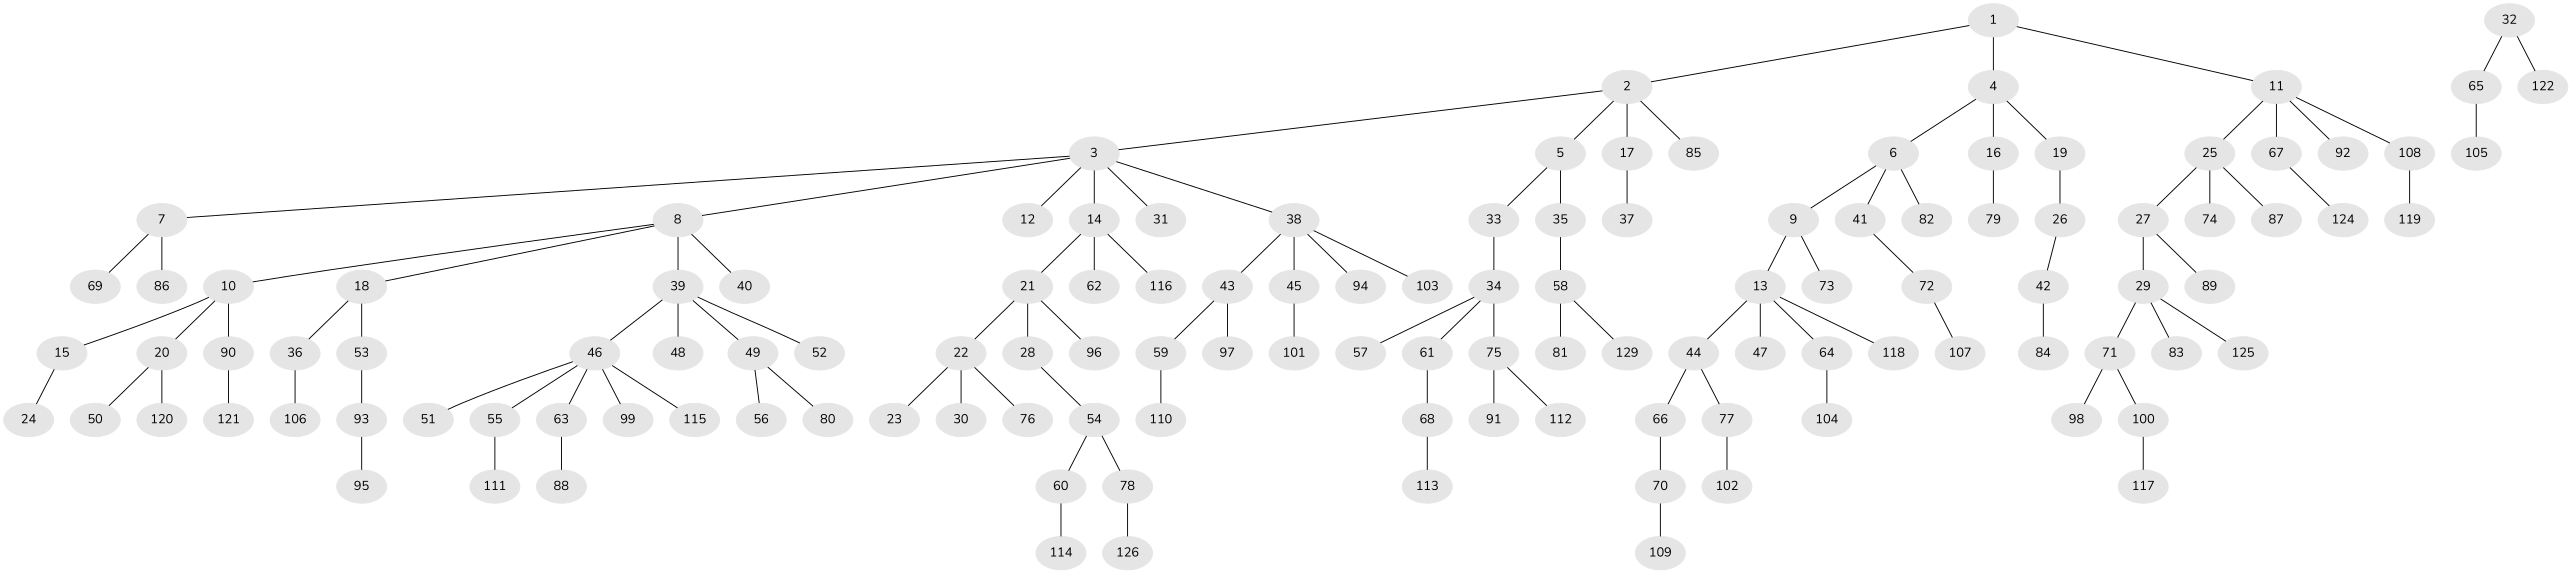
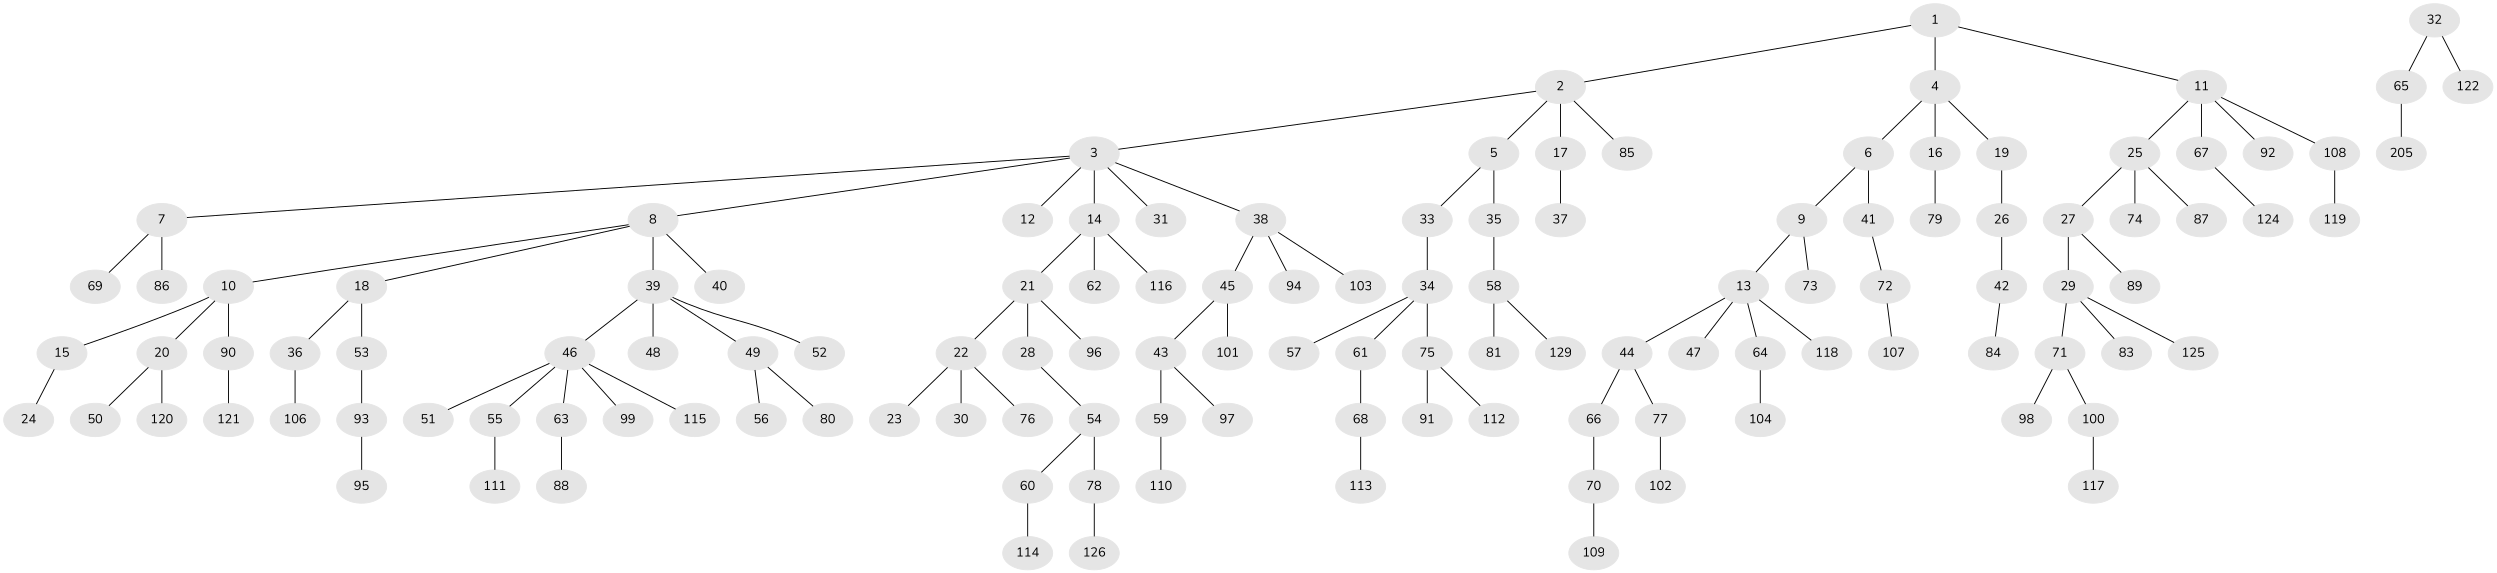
(2476, 154) -> (2401, 154)
(1927, 220) -> none
(1261, 253) -> (1194, 320)
